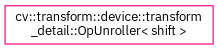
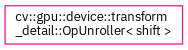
(109, 25) -> (94, 25)
